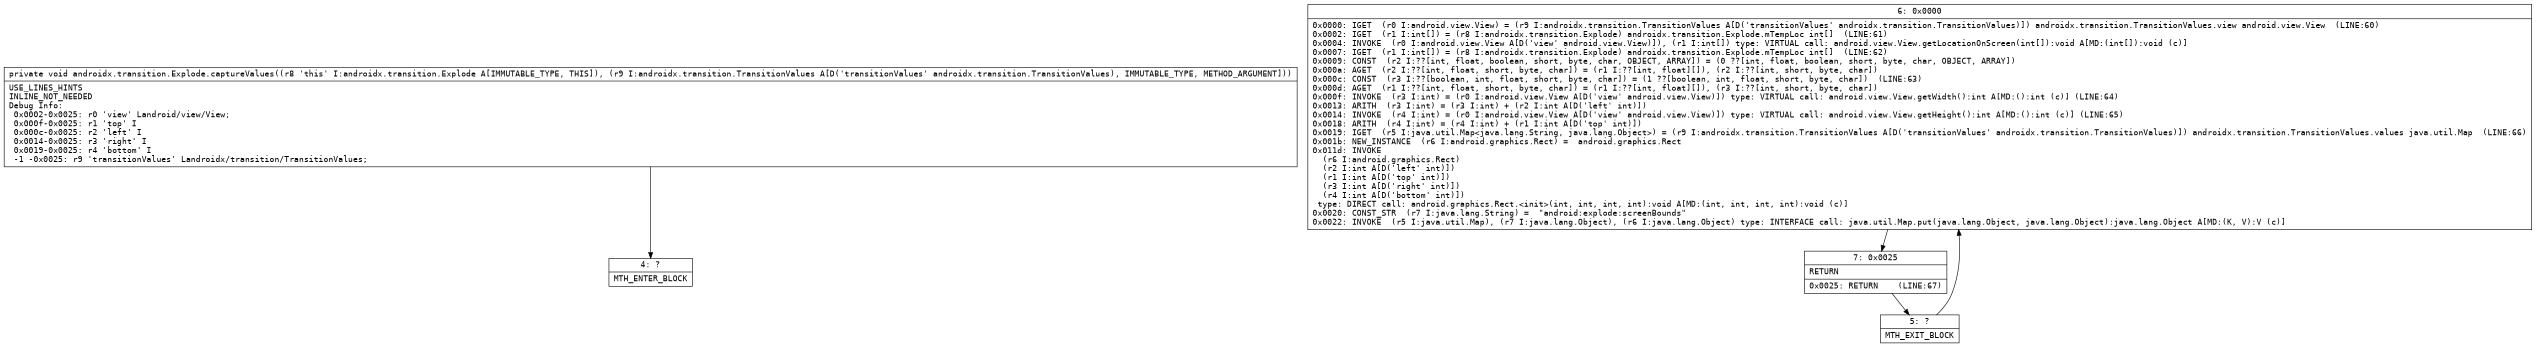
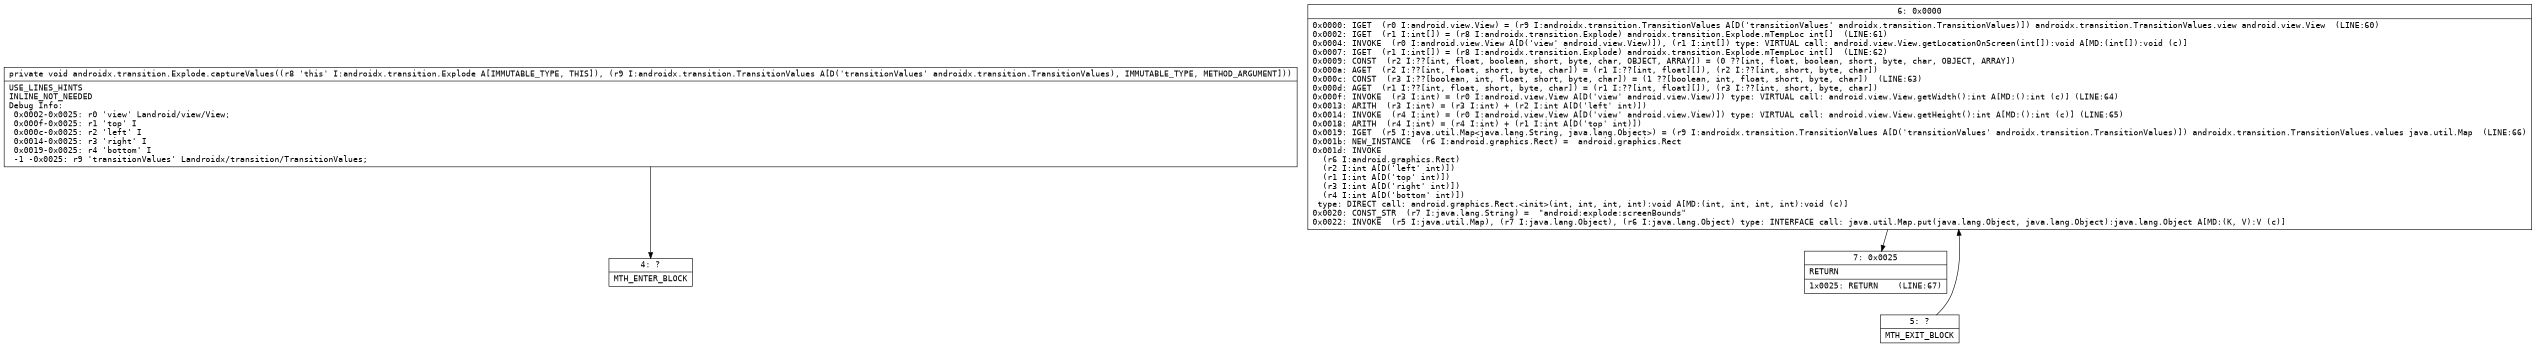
(1352, 151) -> (1352, 151)
(1876, 286) -> (1876, 286)
(1899, 302) -> none
